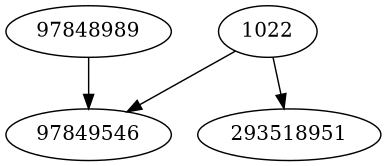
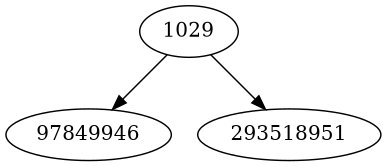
(89, 32) -> none
(268, 32) -> (189, 32)
(89, 135) -> (89, 135)
